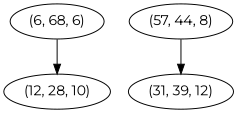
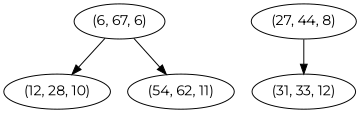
(57, 21) -> (120, 21)
(181, 21) -> (304, 21)
none -> (181, 92)
(181, 92) -> (304, 92)
